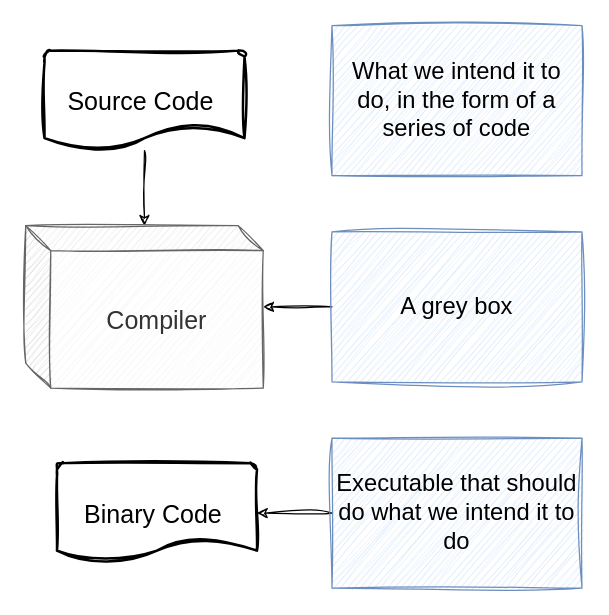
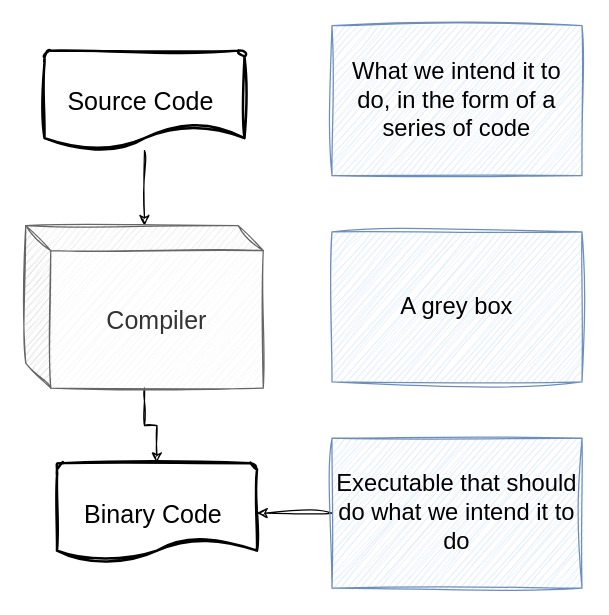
(300, 307) -> none
none -> (148, 426)
